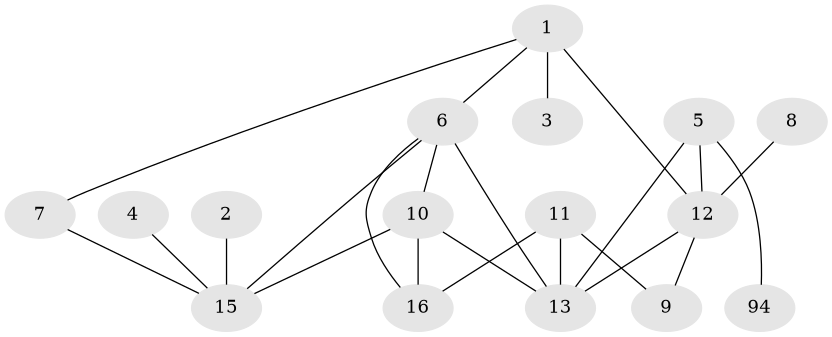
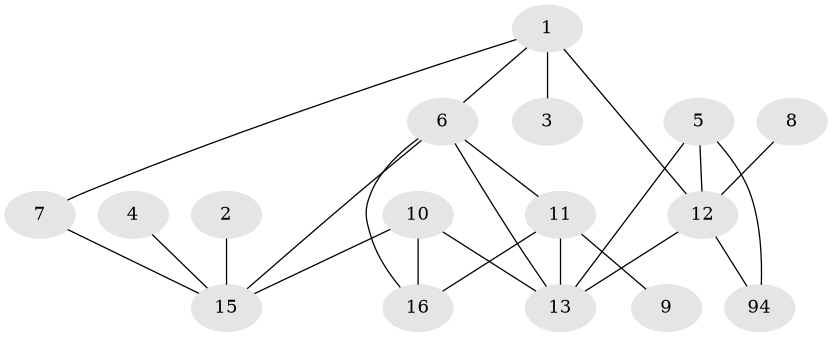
(430, 168) -> (502, 168)
(685, 262) -> (731, 262)
